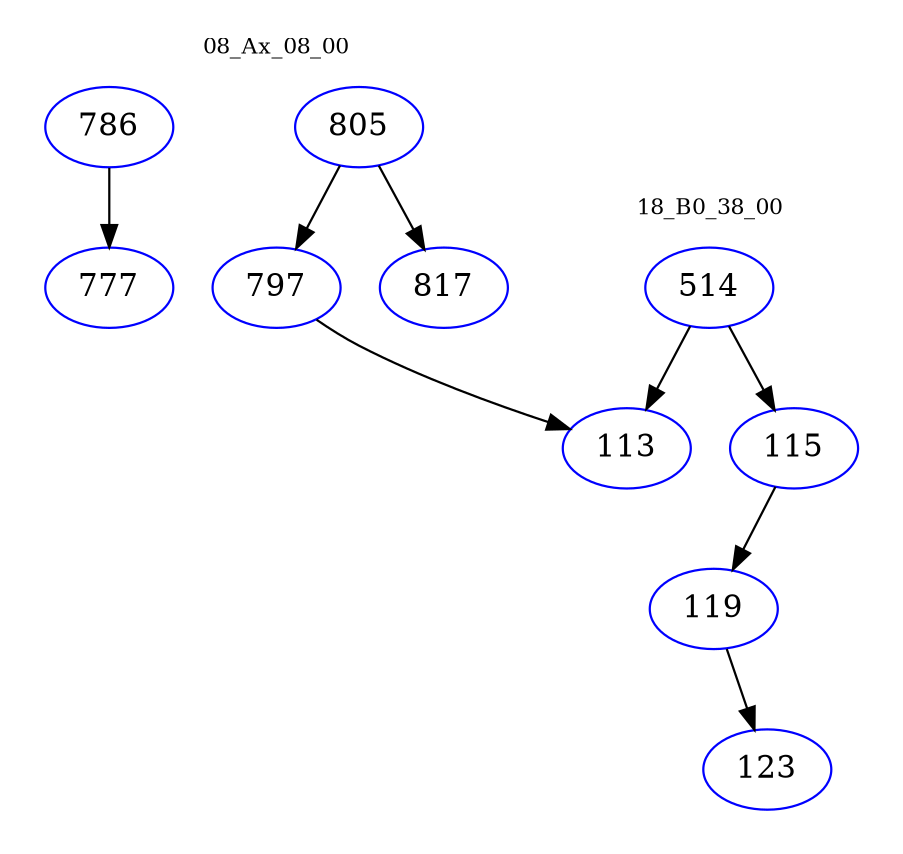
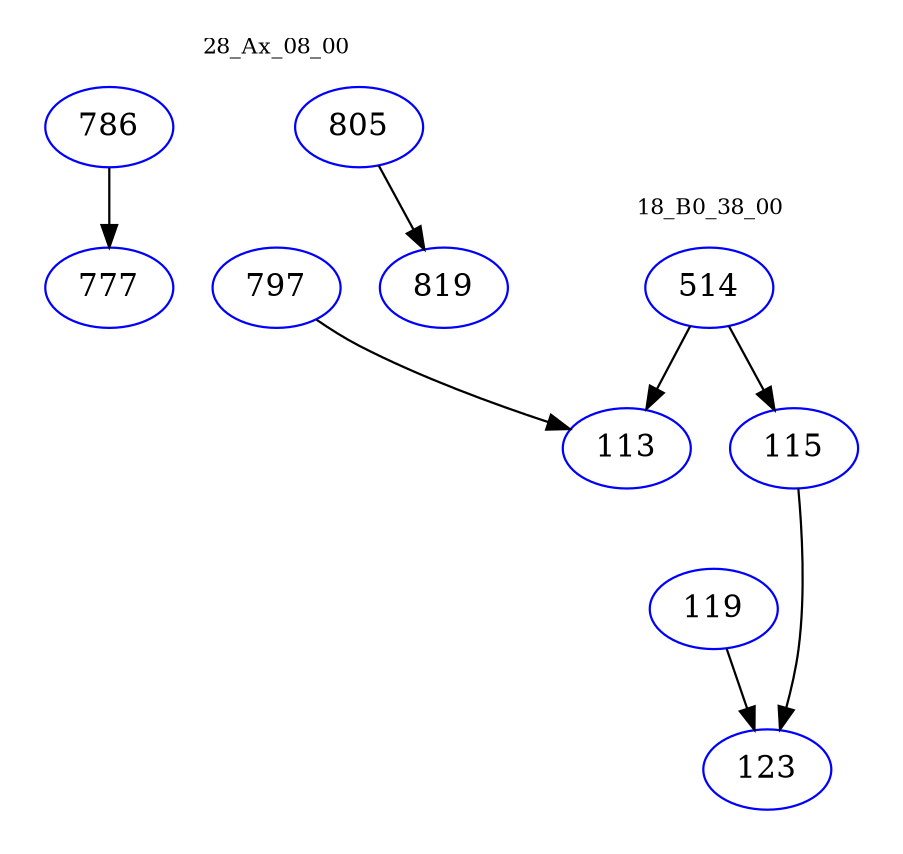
(277, 48) -> (277, 48)
(323, 197) -> none
(444, 288) -> (444, 288)
(759, 518) -> (802, 599)
